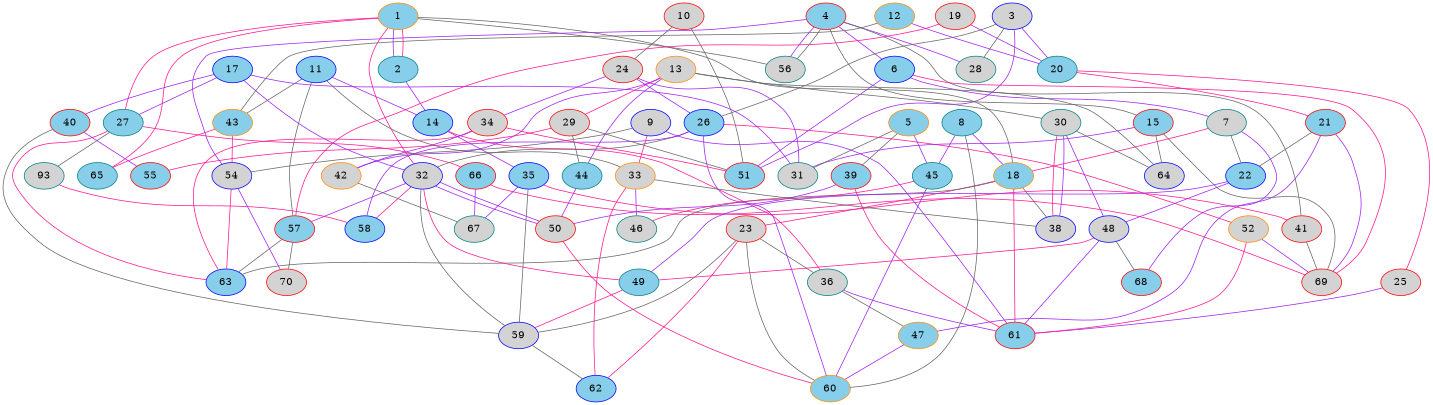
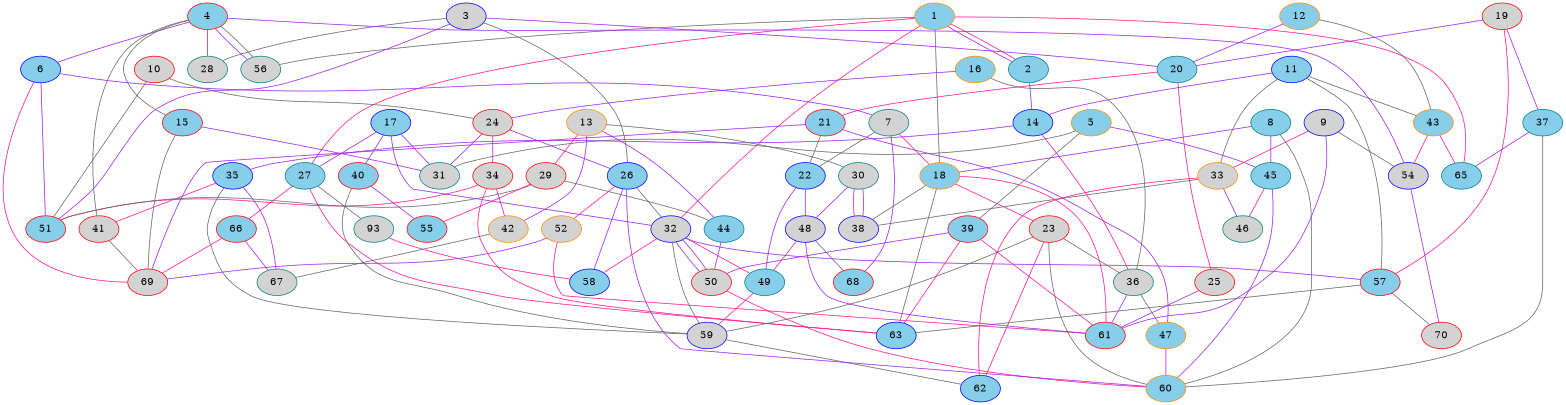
none -> (975, 69)
none -> (1543, 123)
(1164, 176) -> none
(229, 229) -> (931, 284)
